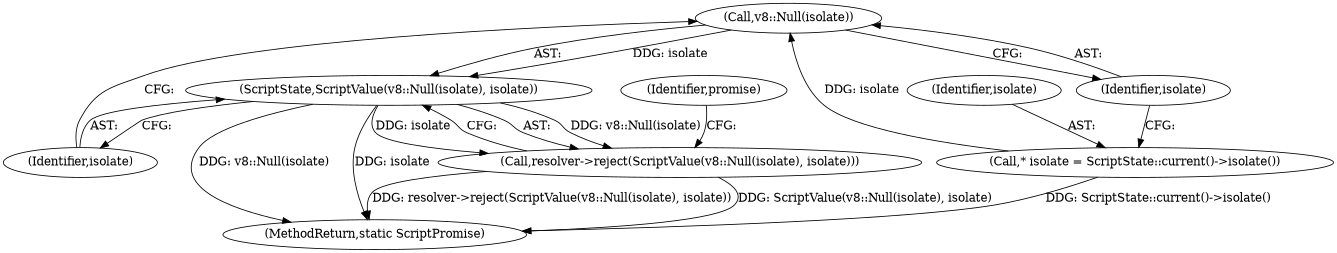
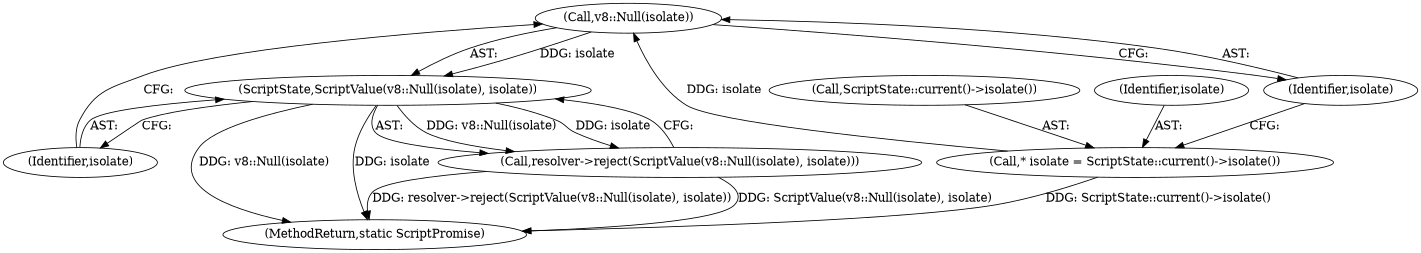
(704, 90) -> none
none -> (924, 90)
